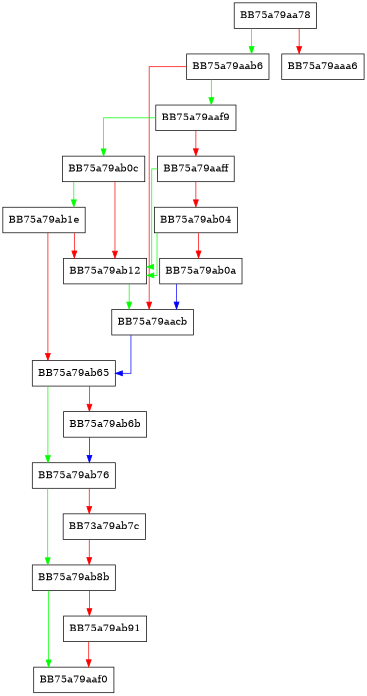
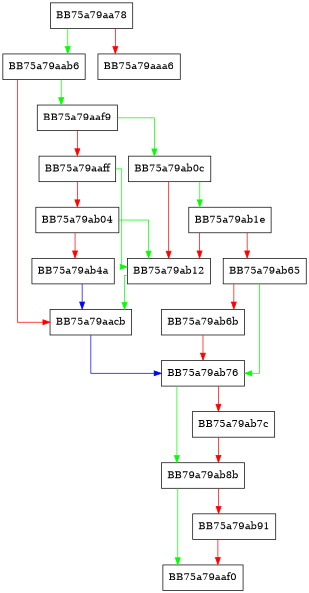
(201, 271) -> (73, 271)
(131, 358) -> (103, 373)
(89, 446) -> (203, 344)
(104, 527) -> (233, 424)
(74, 578) -> (203, 476)
